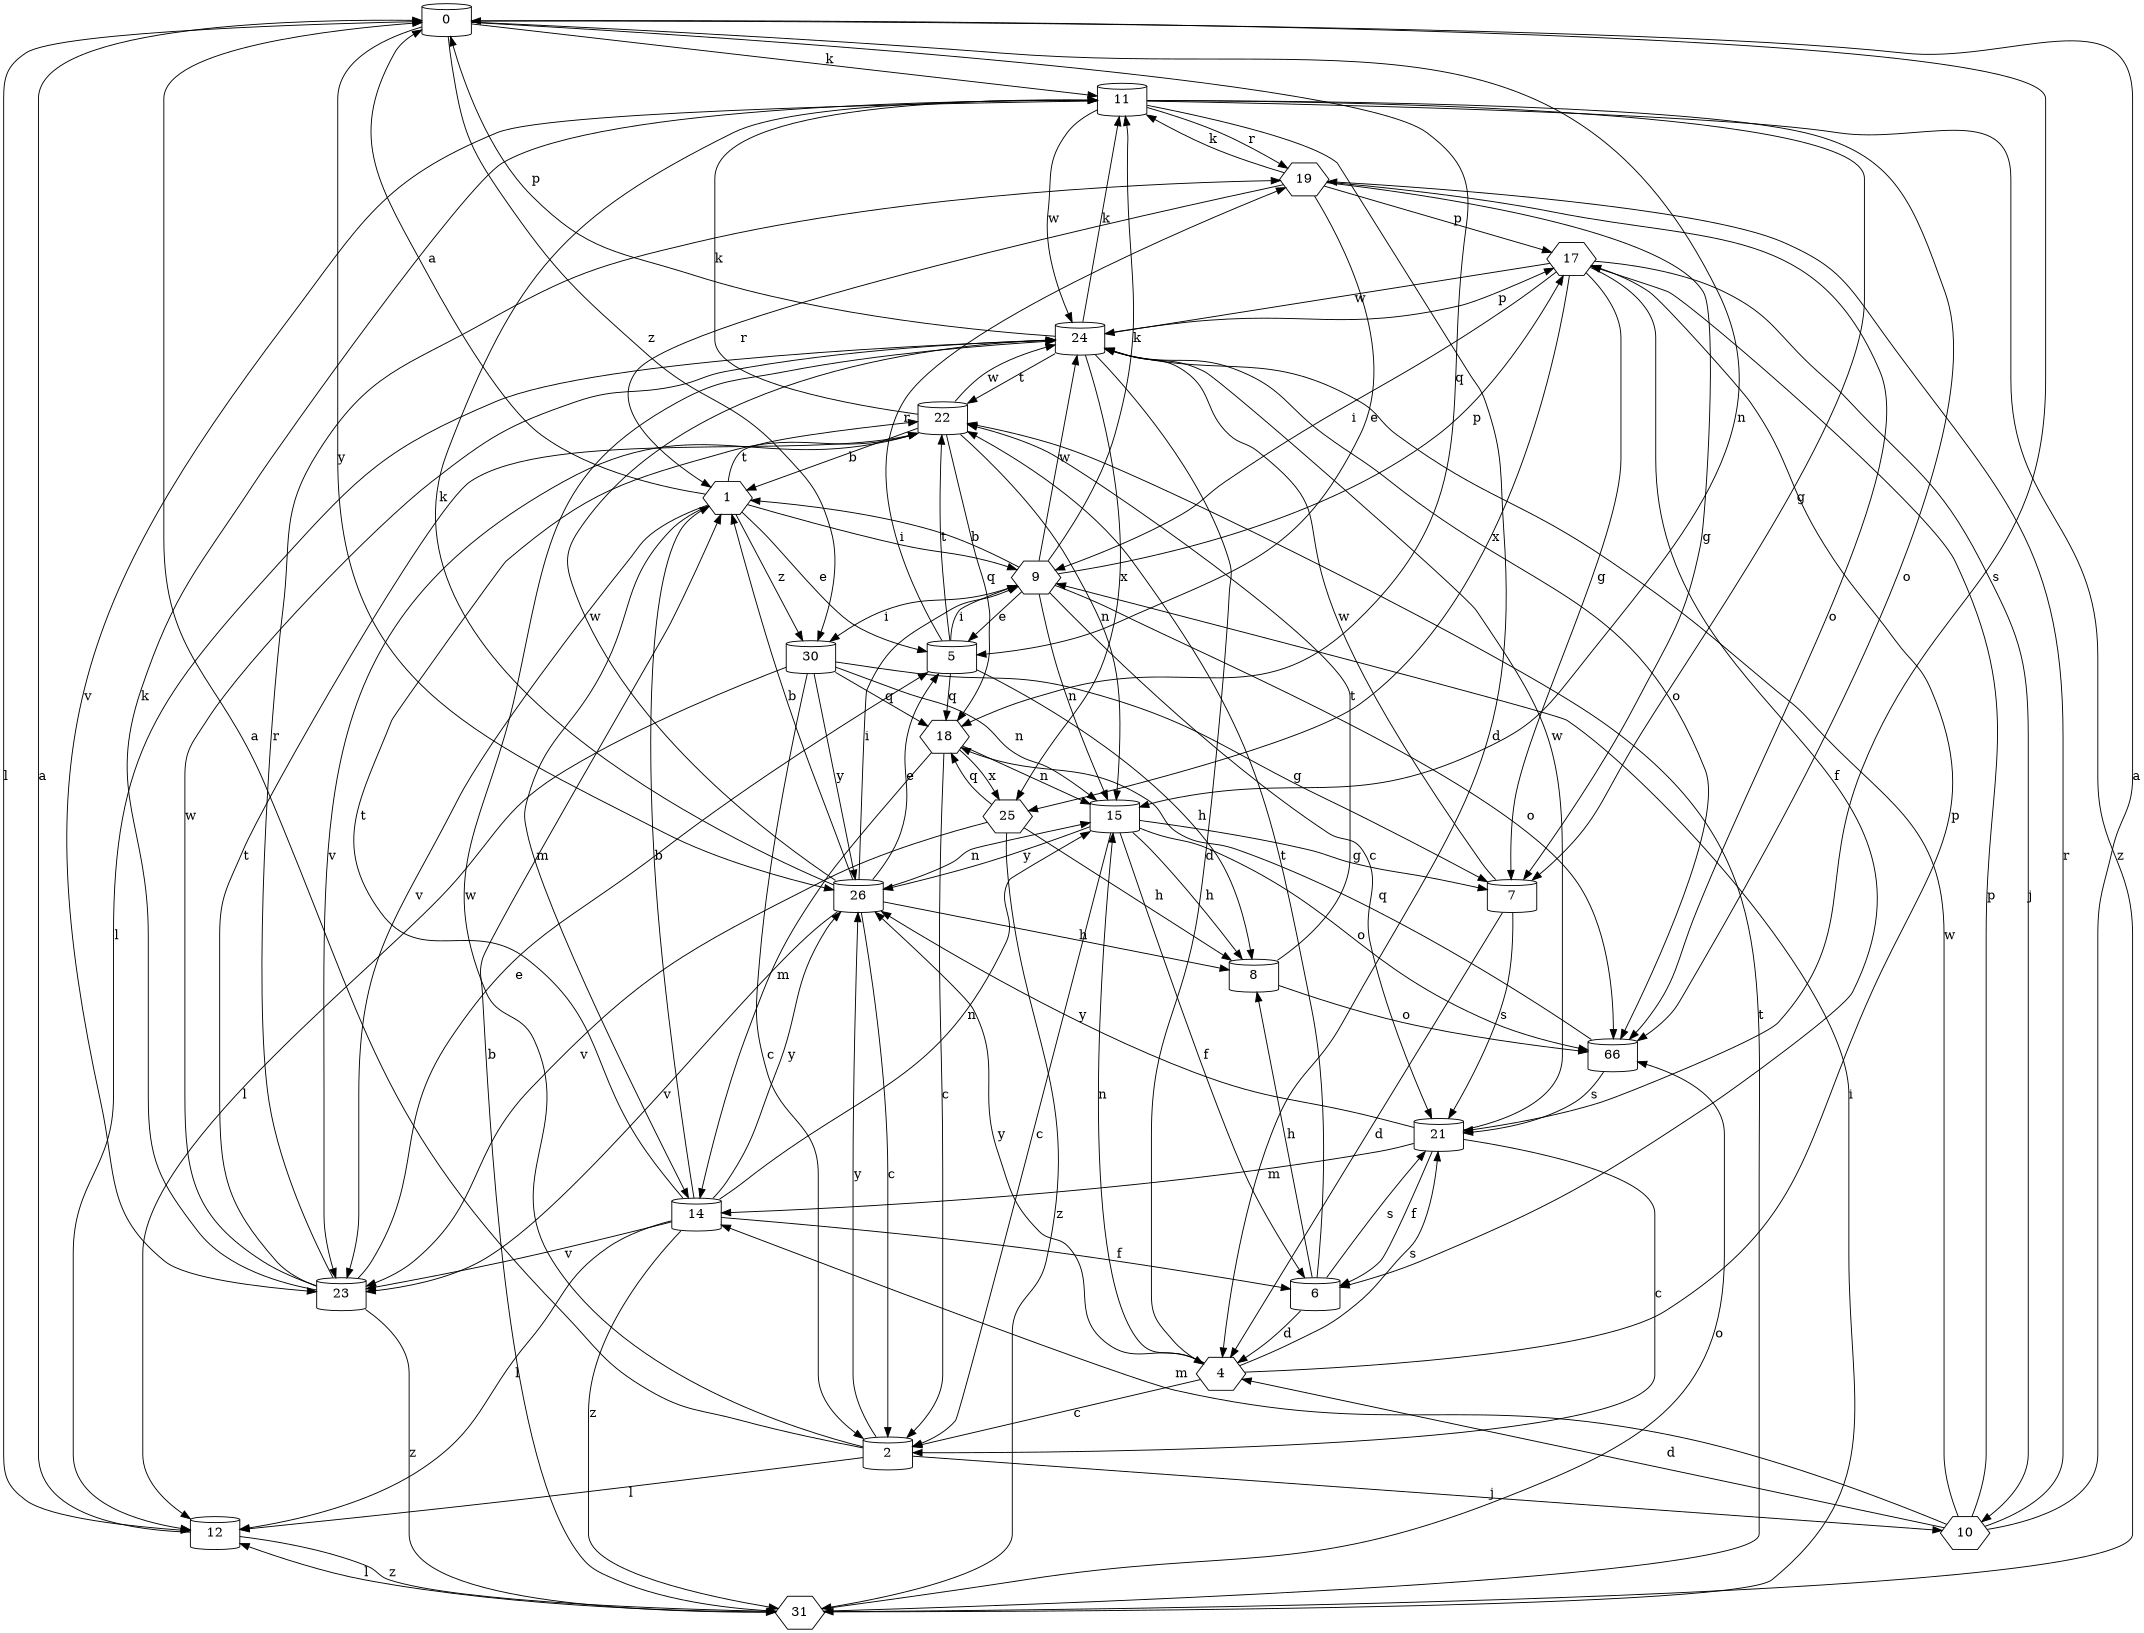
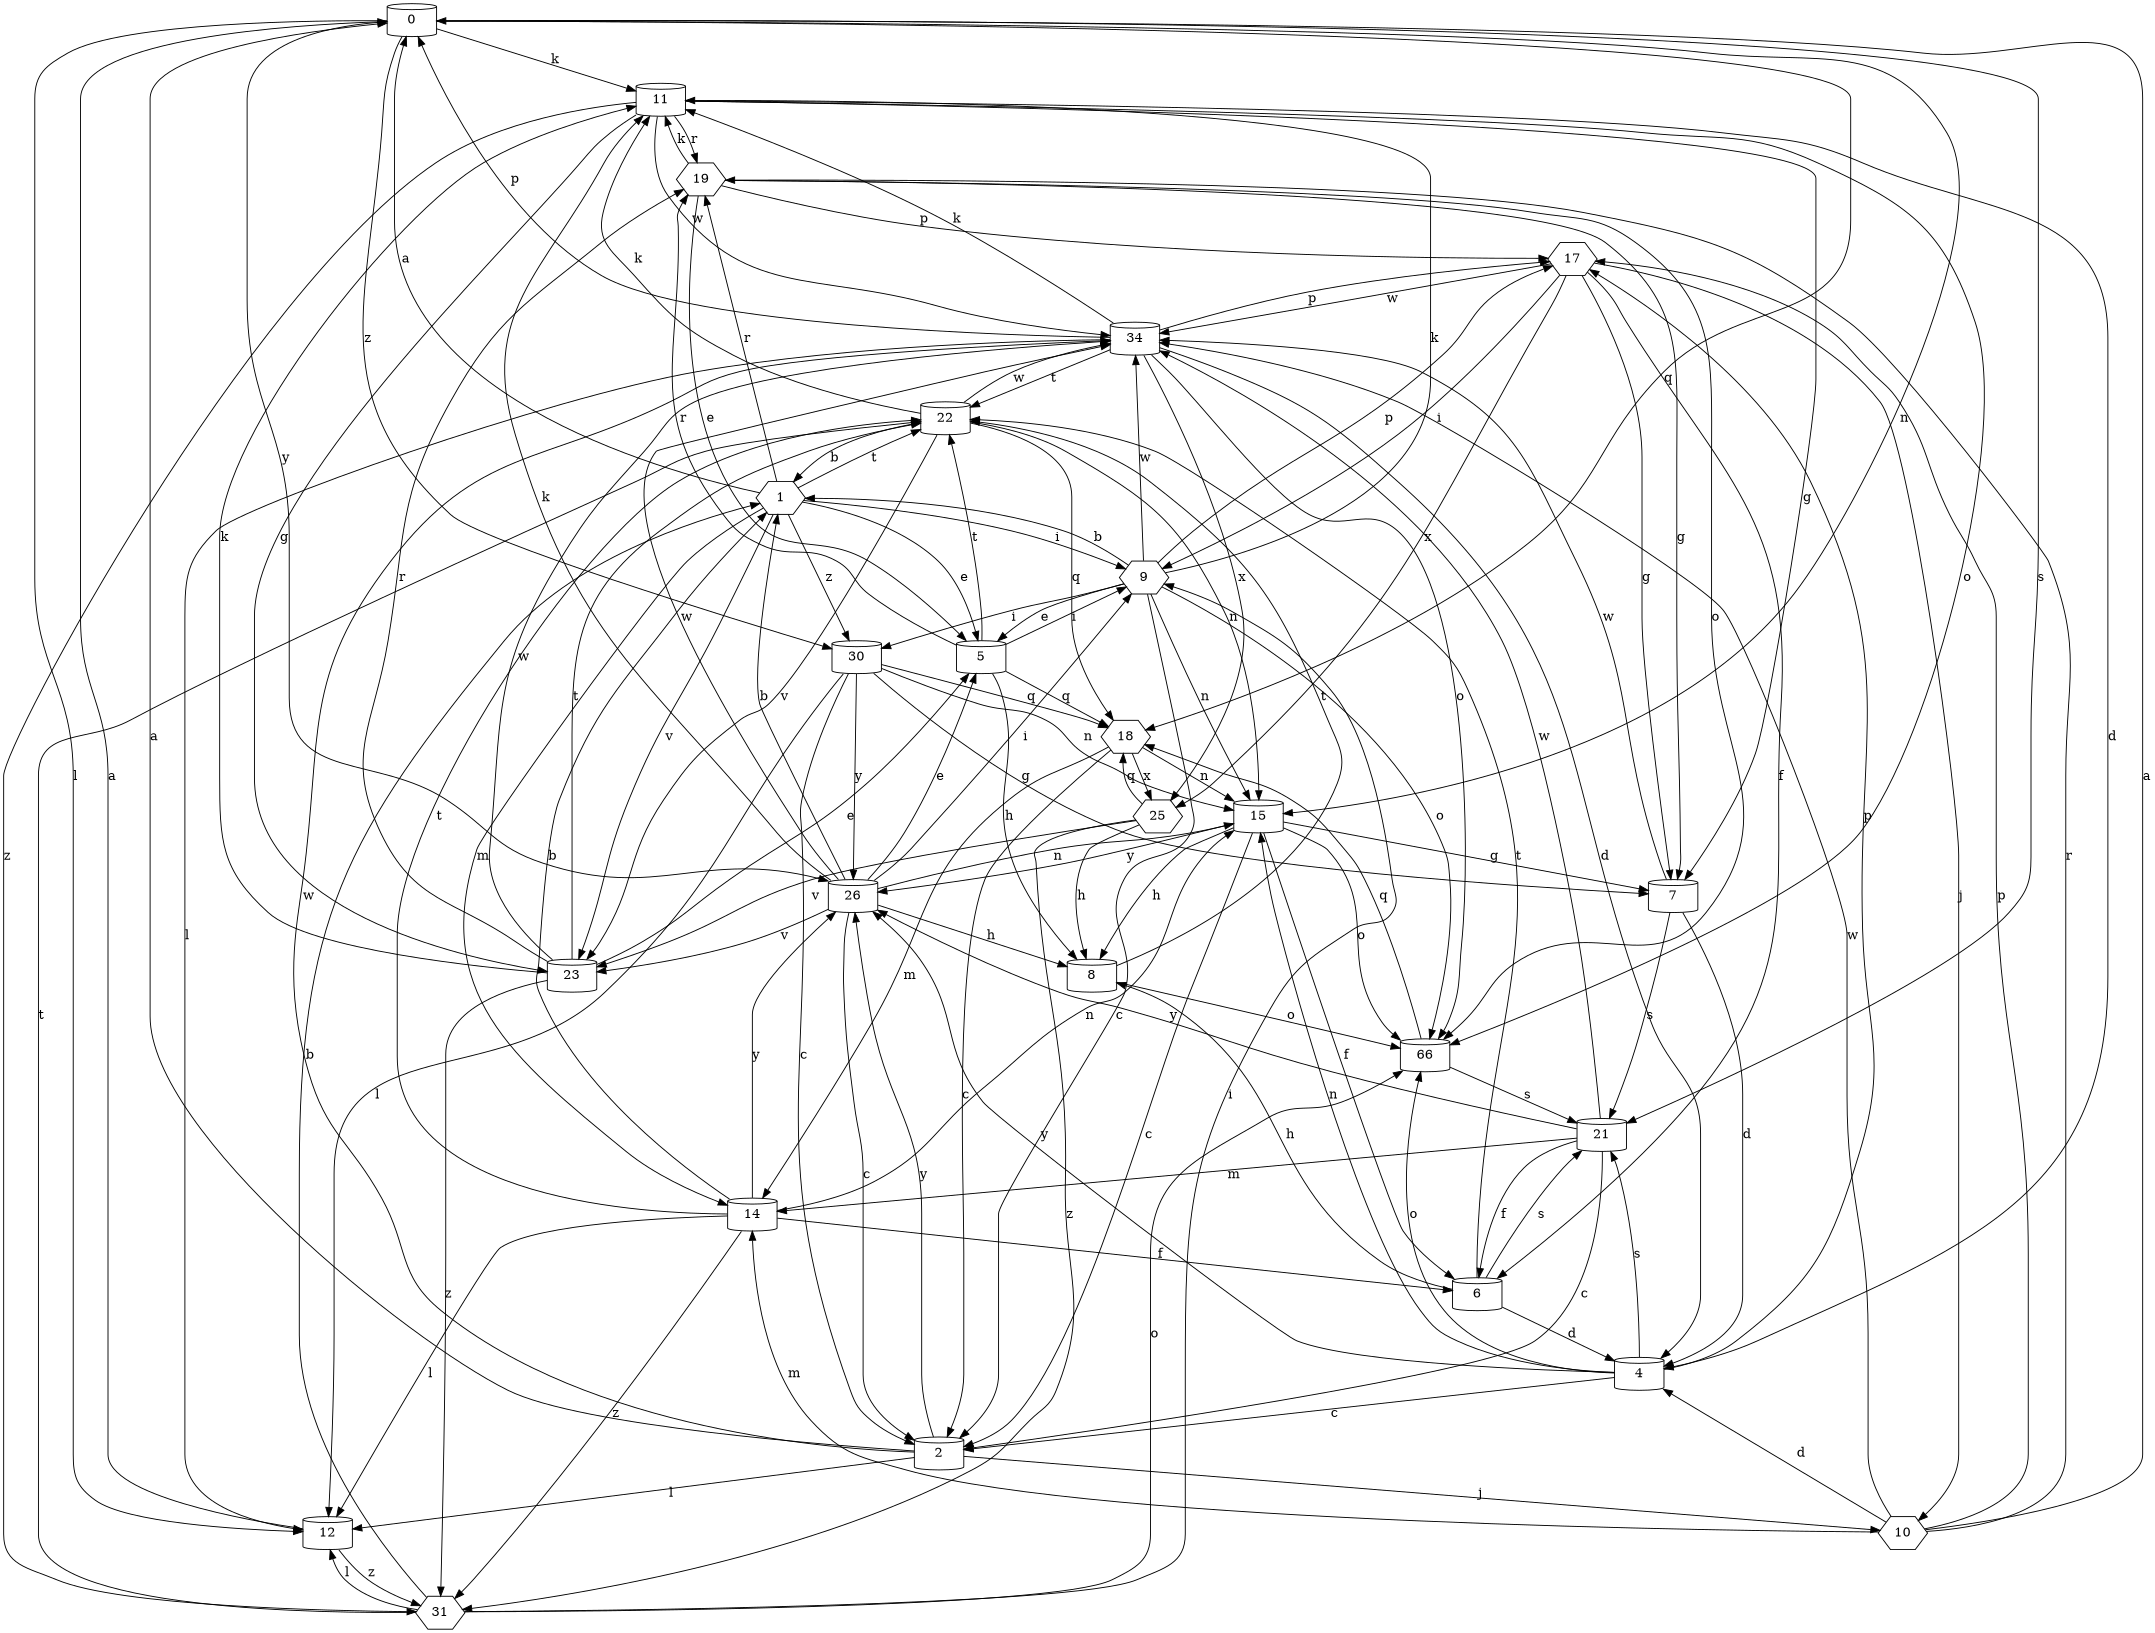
(885, 280) -> (742, 343)
(1080, 339) -> (1135, 339)
(88, 697) -> (285, 538)
(1305, 817) -> (1104, 1030)
(524, 1257) -> none
none -> (1436, 1298)
(1221, 1374) -> (1639, 1374)
